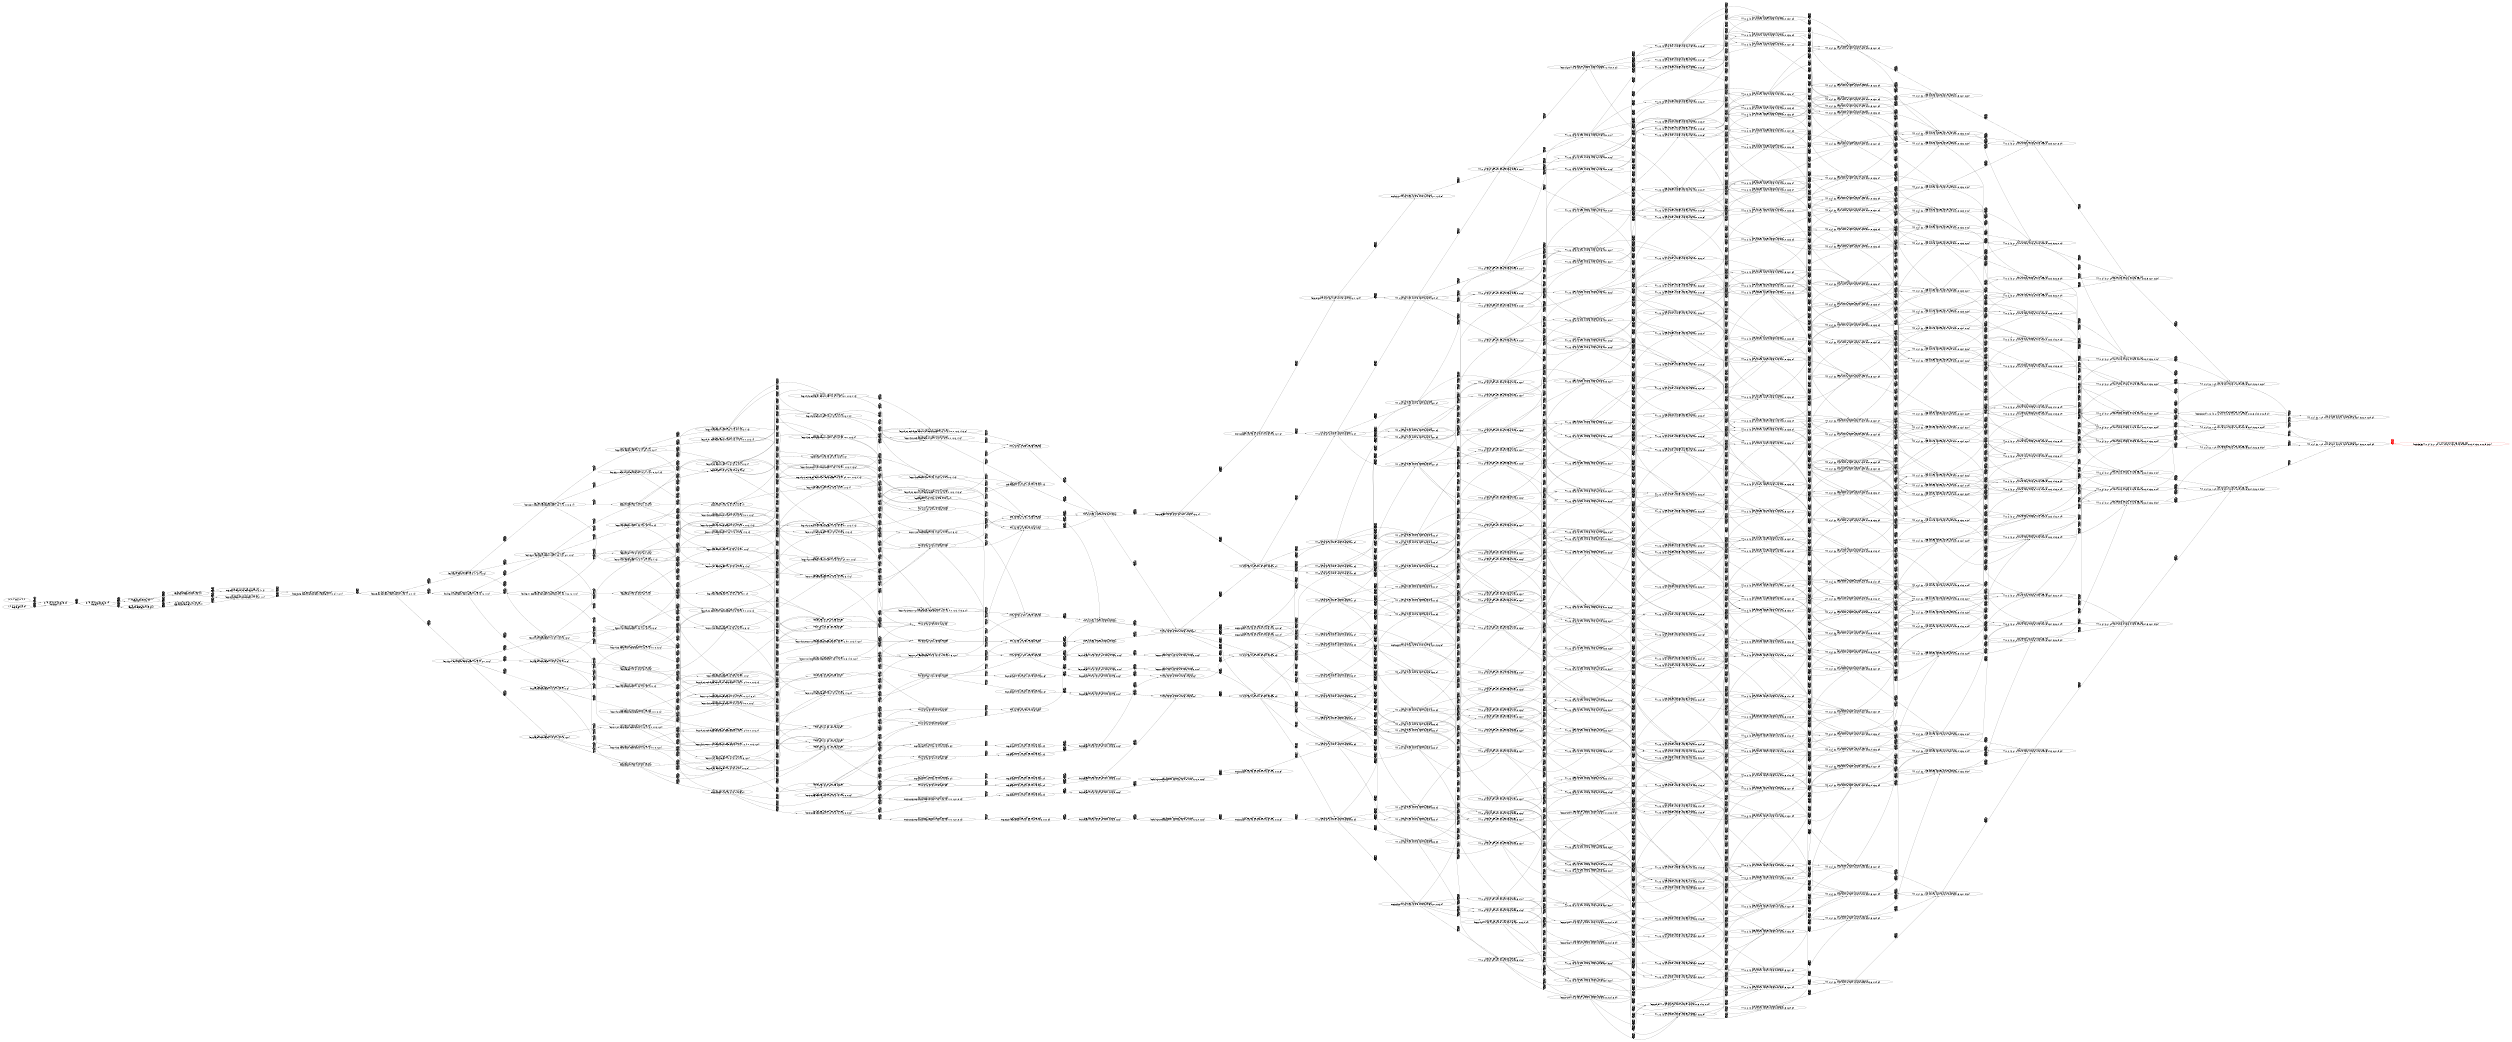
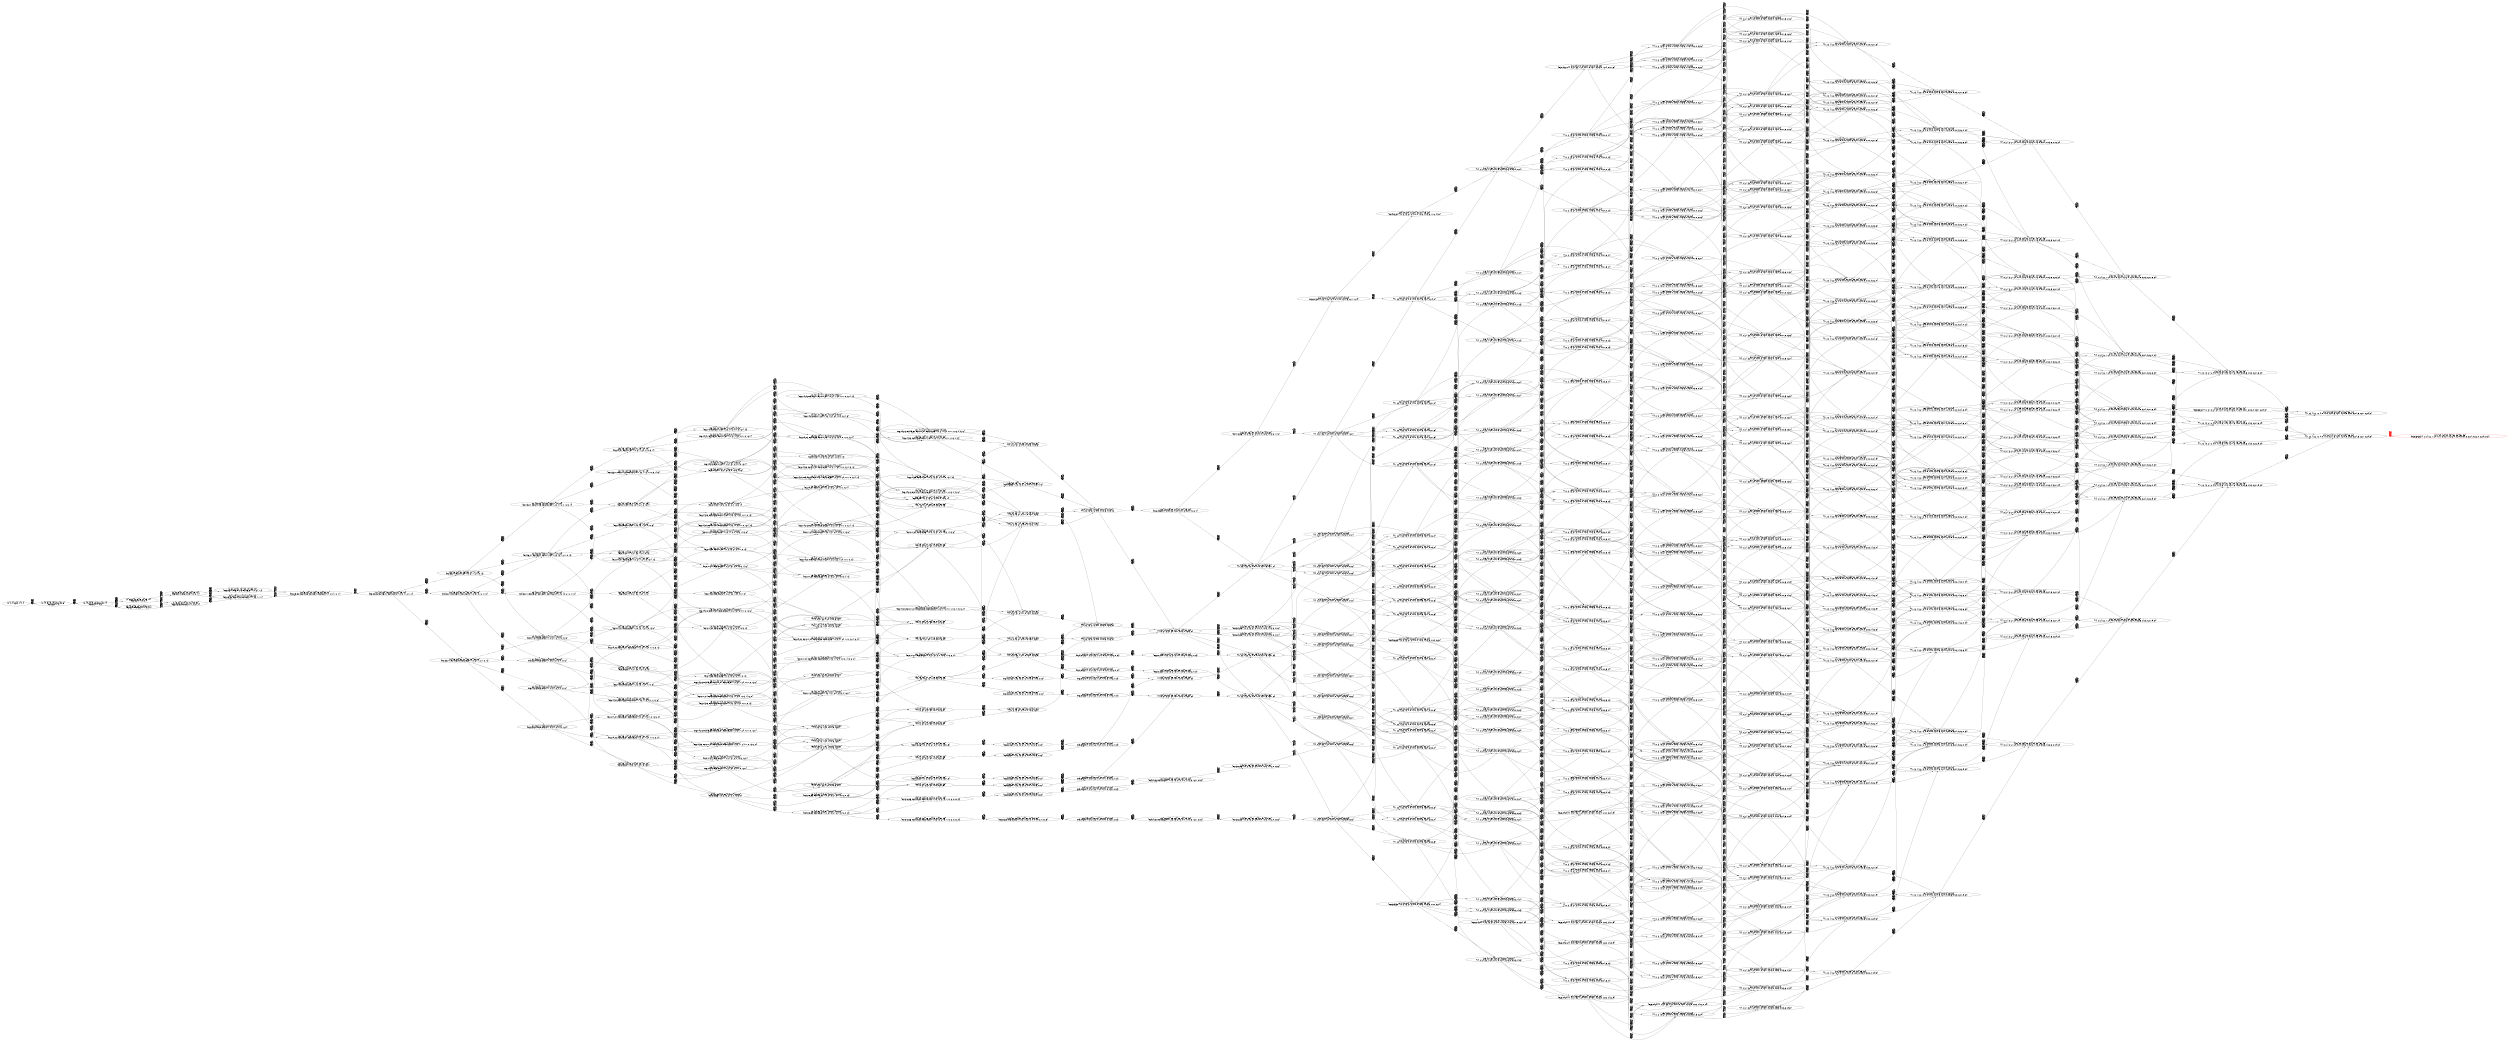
(17, 607) -> none
